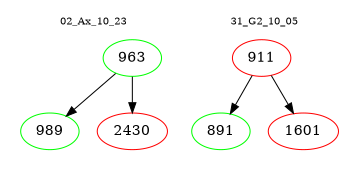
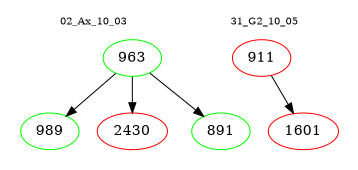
(94, 22) -> (94, 22)
(244, 90) -> (168, 88)
